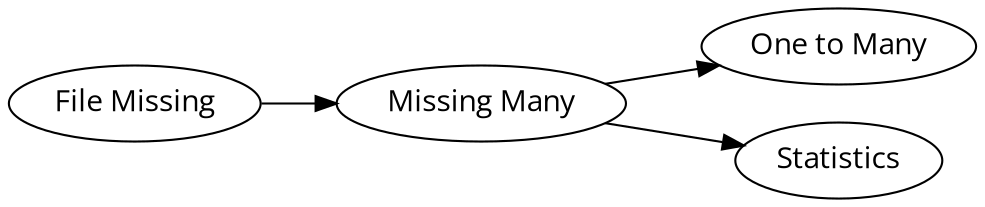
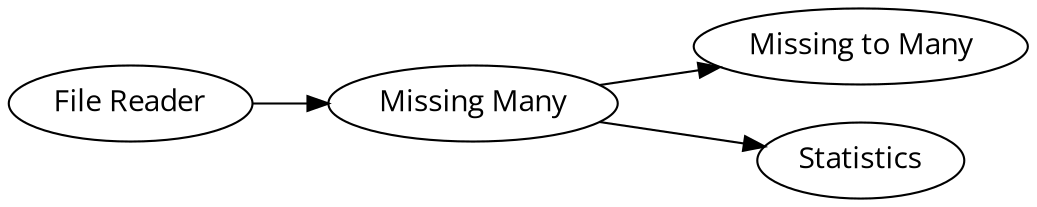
(839, 46) -> (861, 46)
(135, 104) -> (131, 104)
